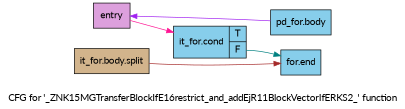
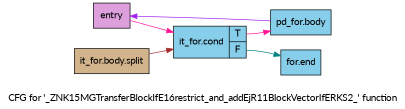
none -> (255, 34)
(212, 65) -> (158, 52)
